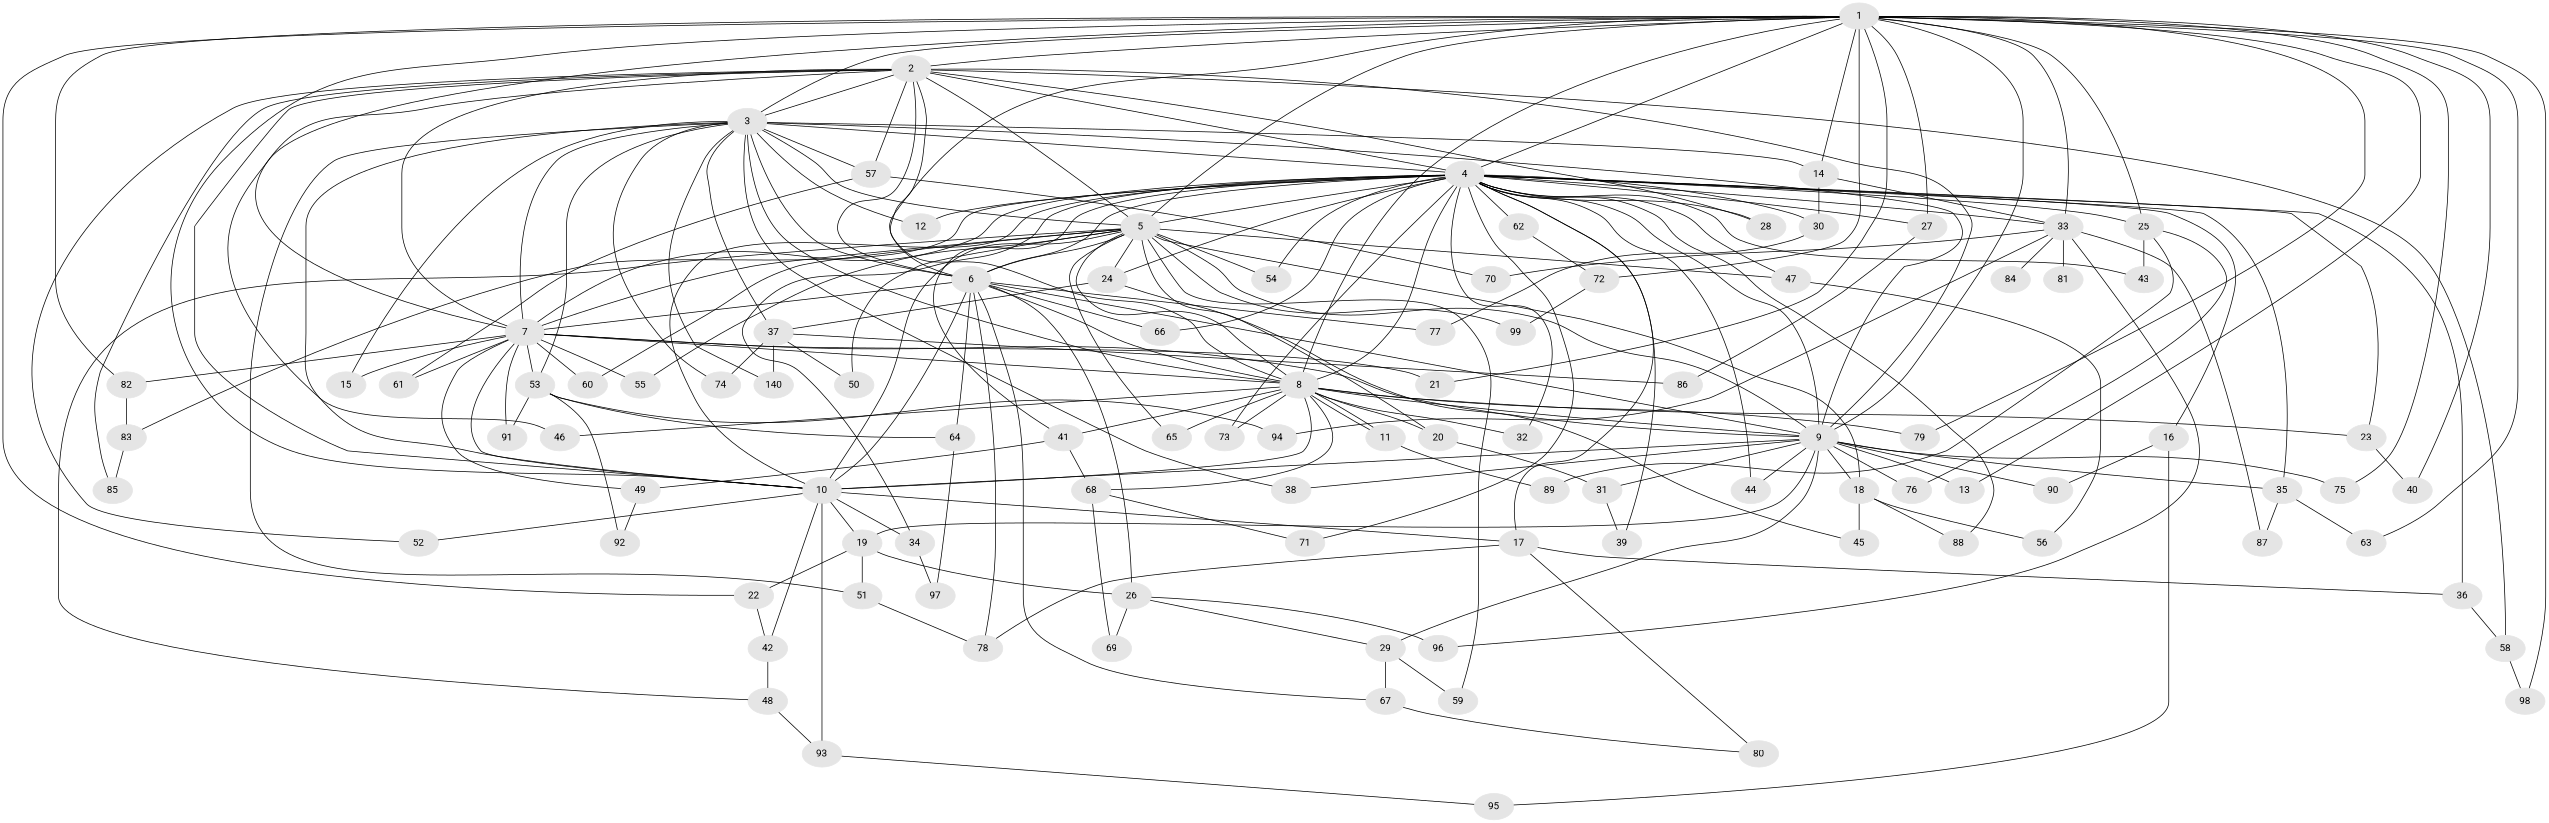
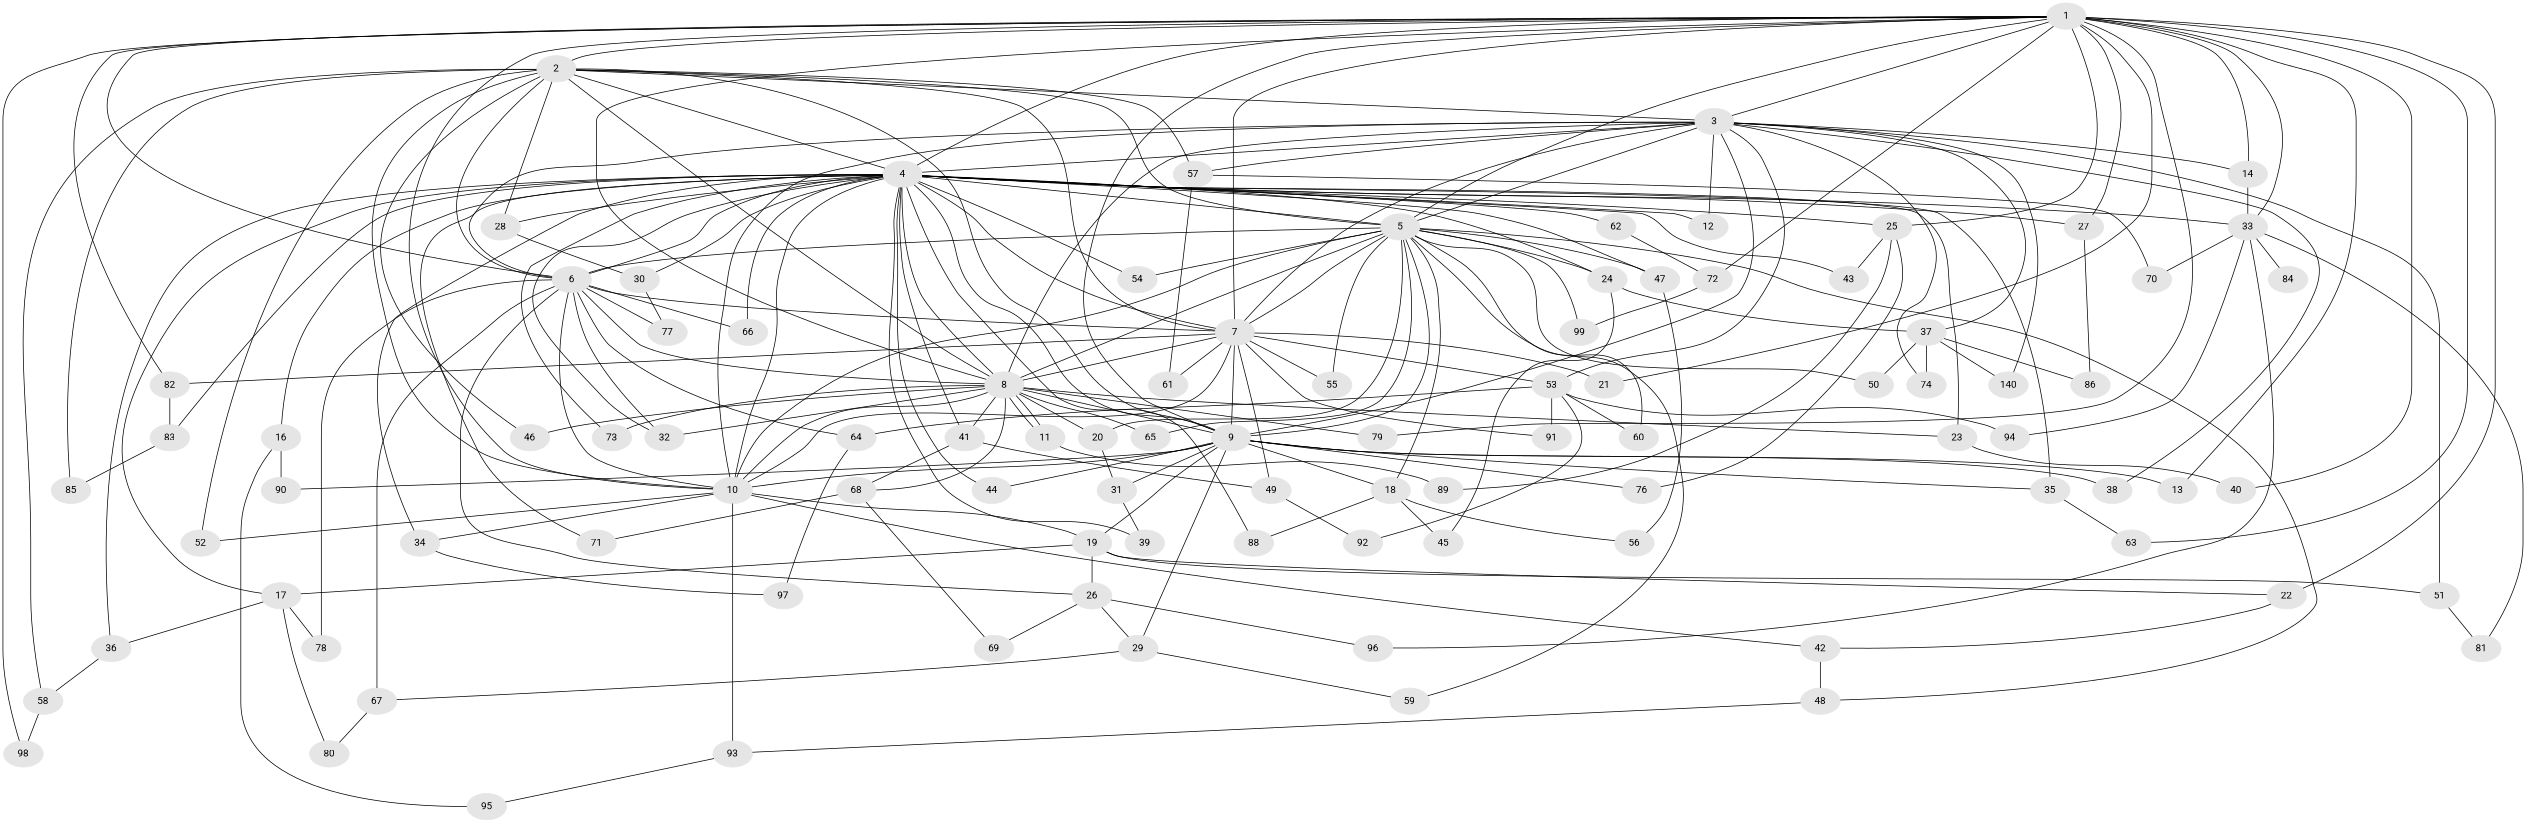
(1819, 197) -> (570, 254)
(1395, 358) -> (604, 370)
(556, 359) -> (1595, 411)
(346, 385) -> none
(2340, 490) -> none
(1170, 517) -> (725, 567)
(2262, 543) -> none
(923, 622) -> (2460, 622)
